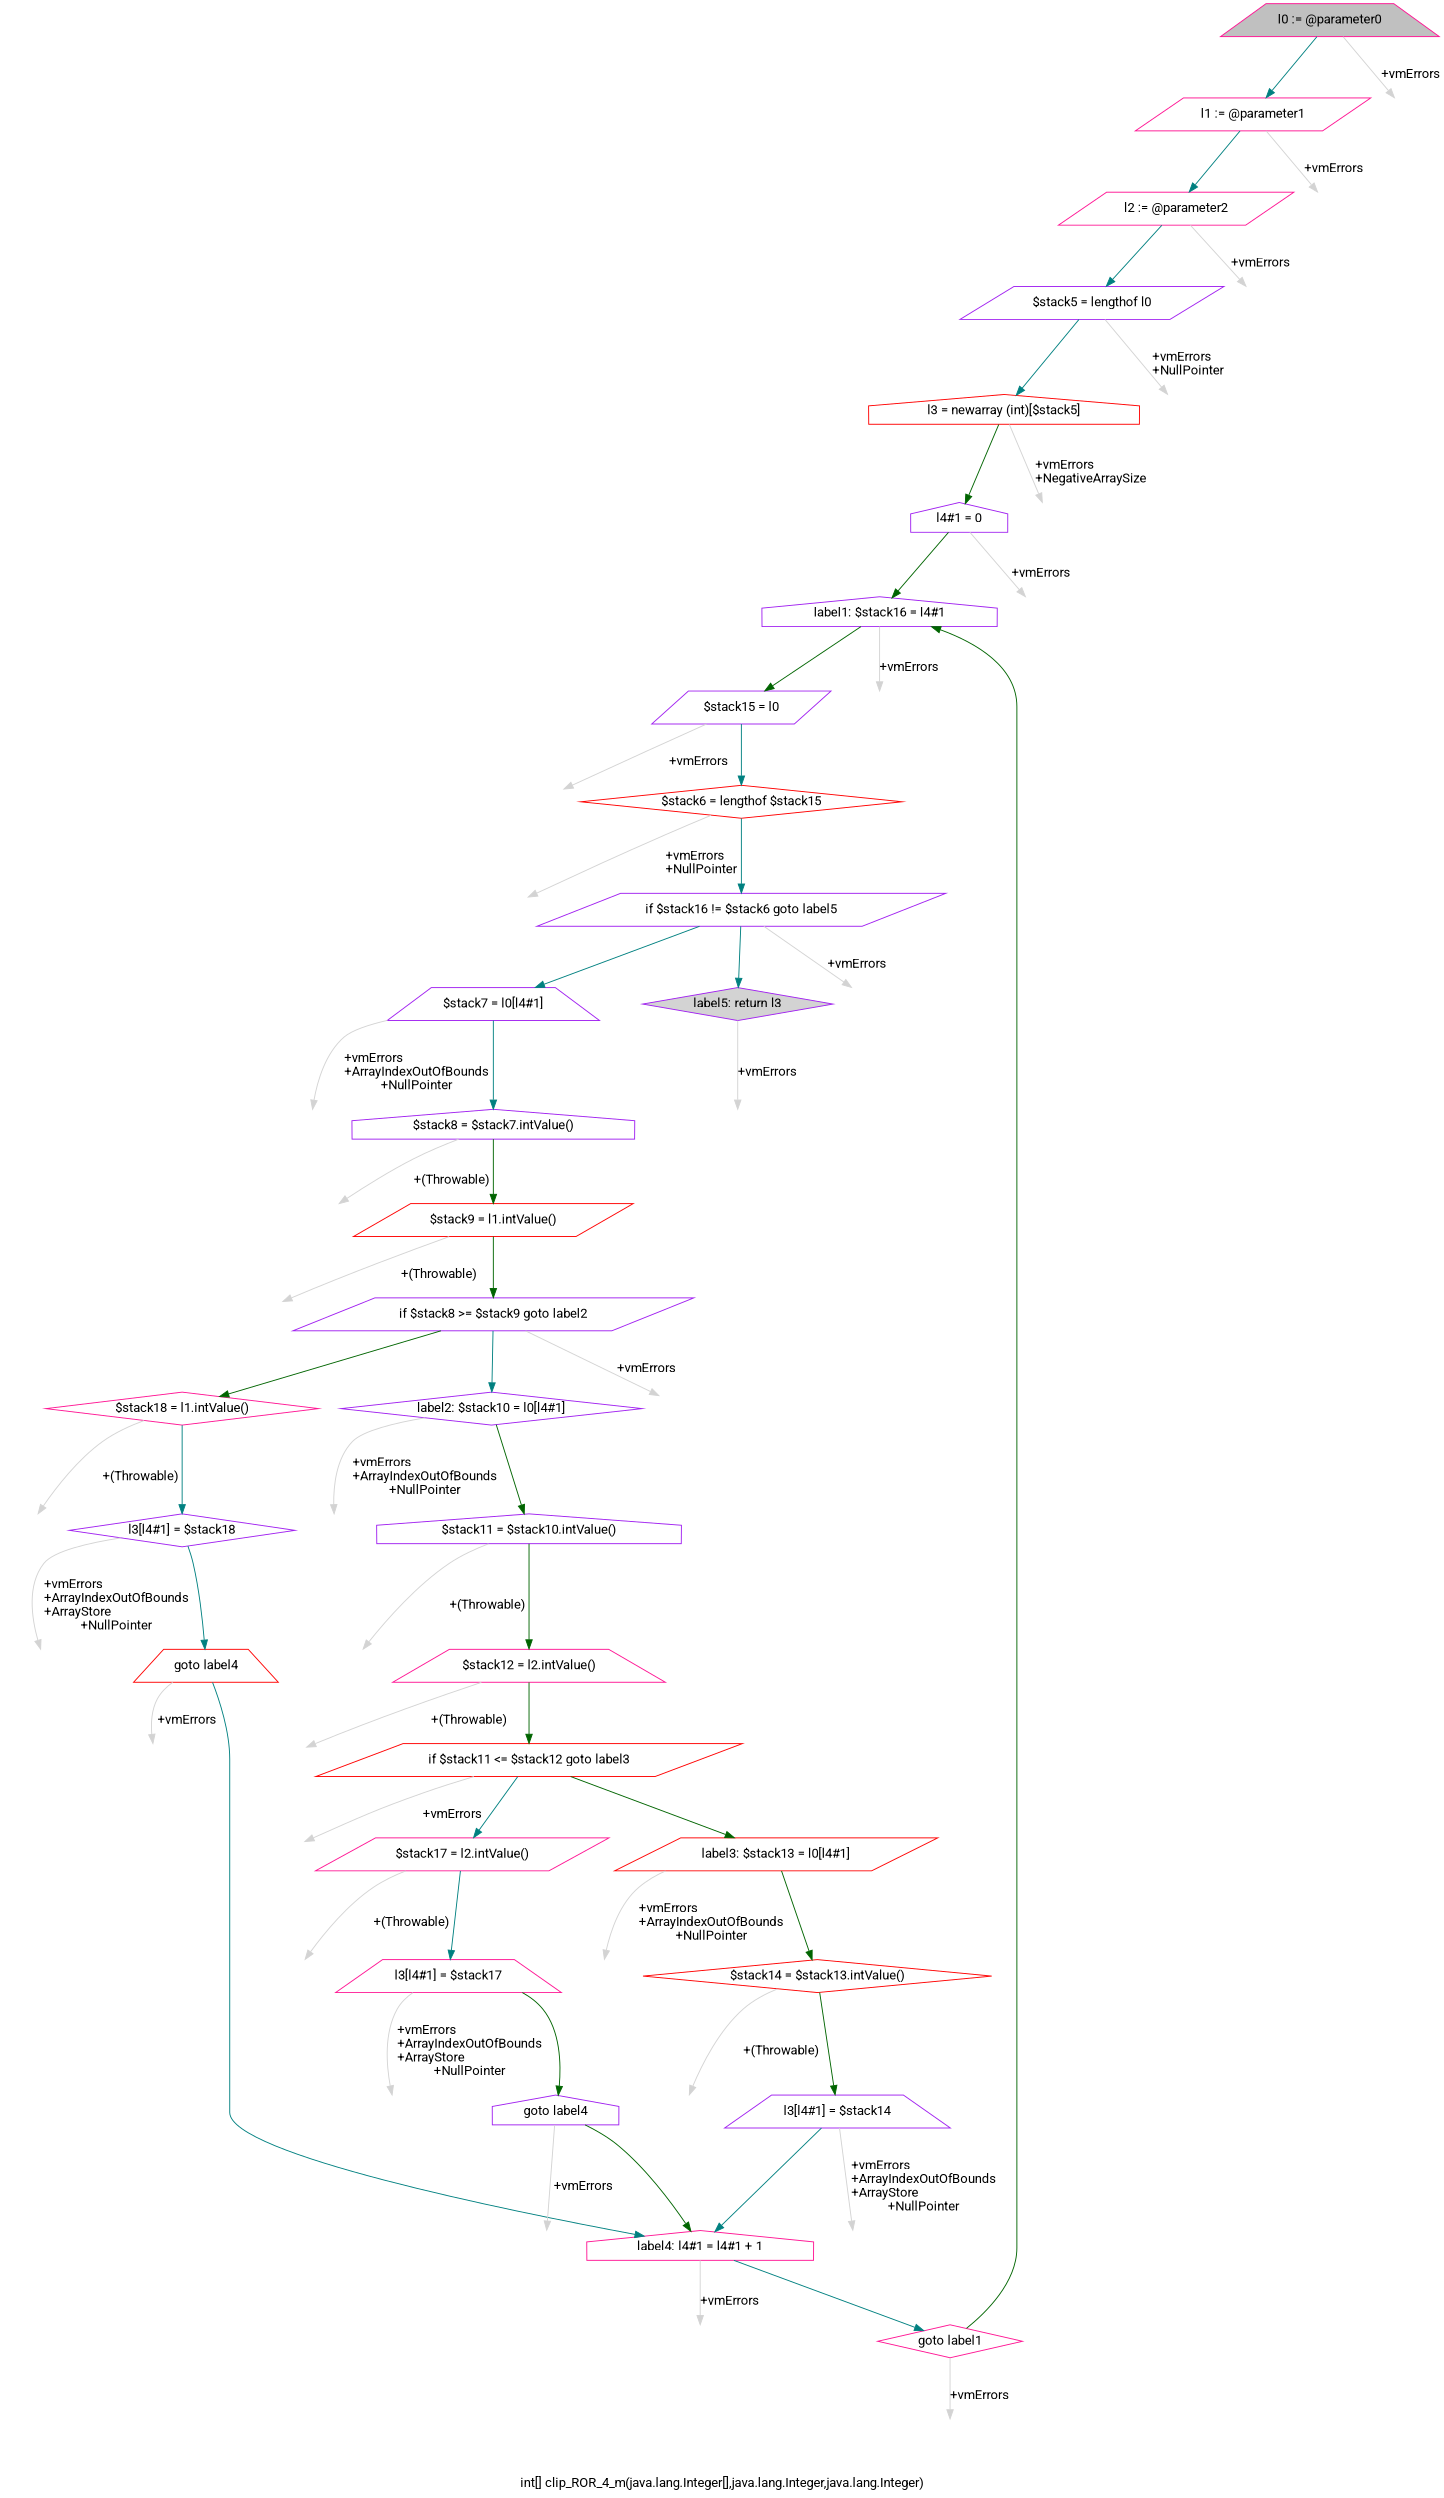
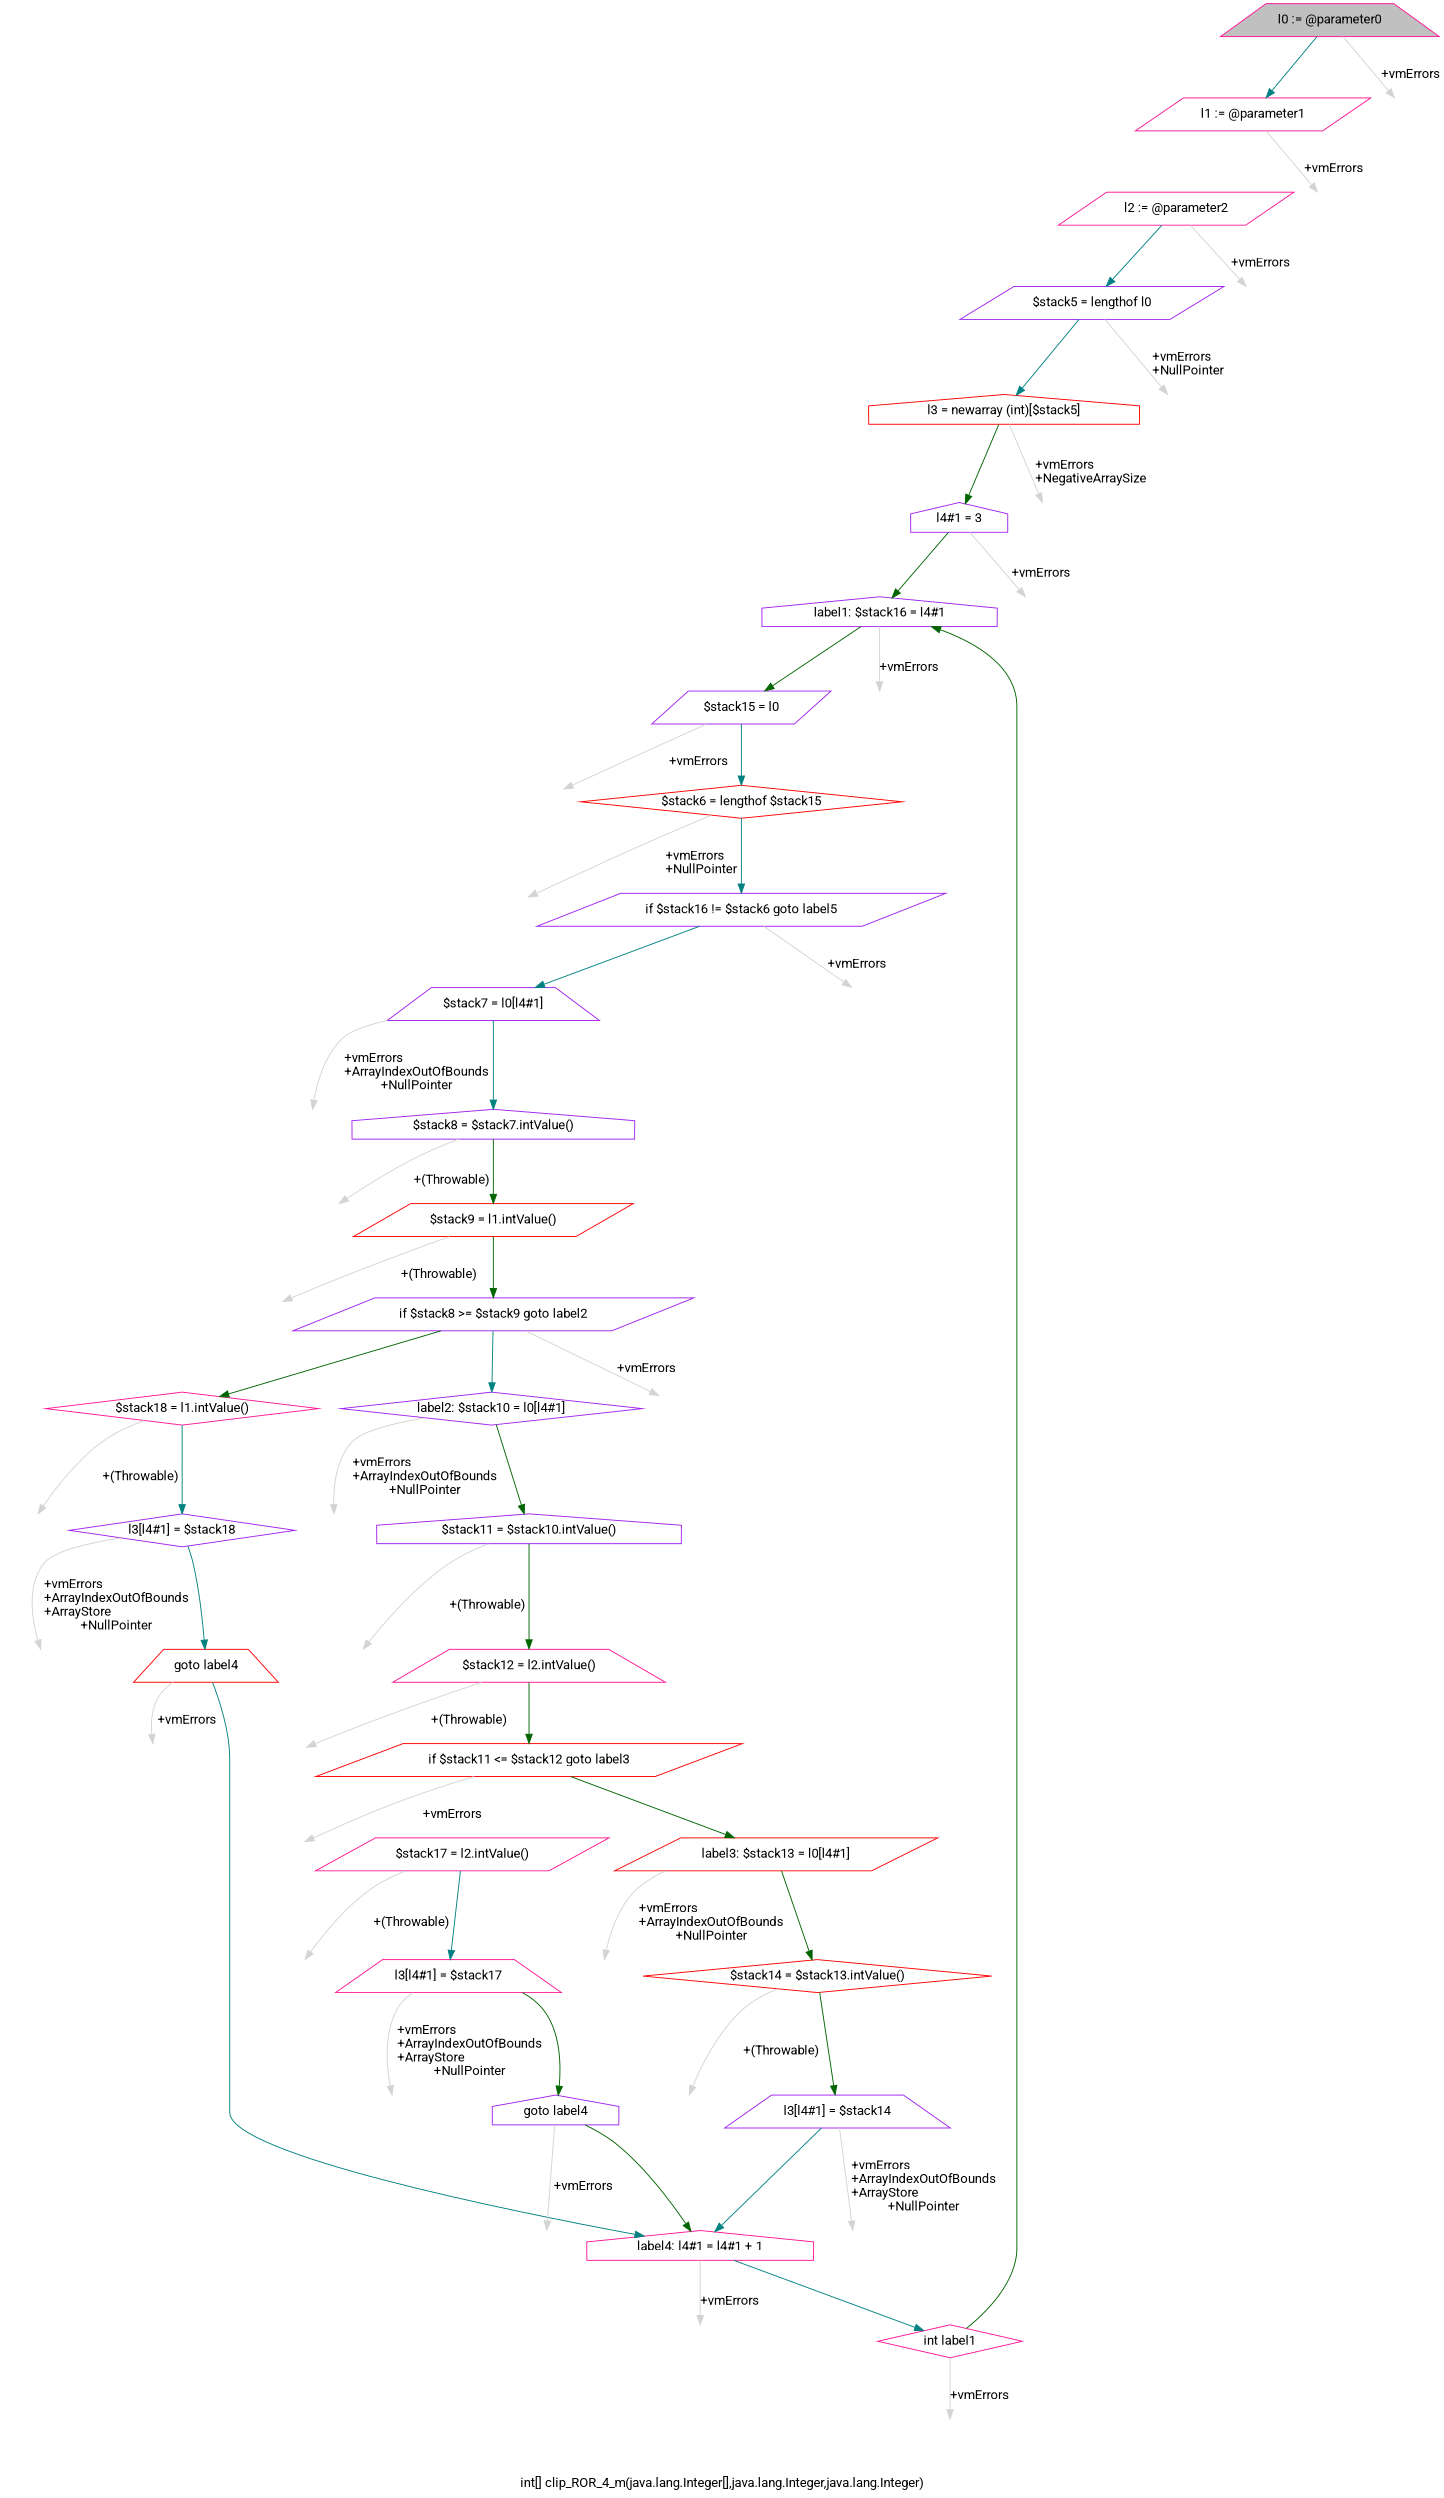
(1218, 158) -> none
(959, 519) -> (959, 519)
(738, 1004) -> none
(498, 1803) -> none
(950, 2341) -> (950, 2341)
